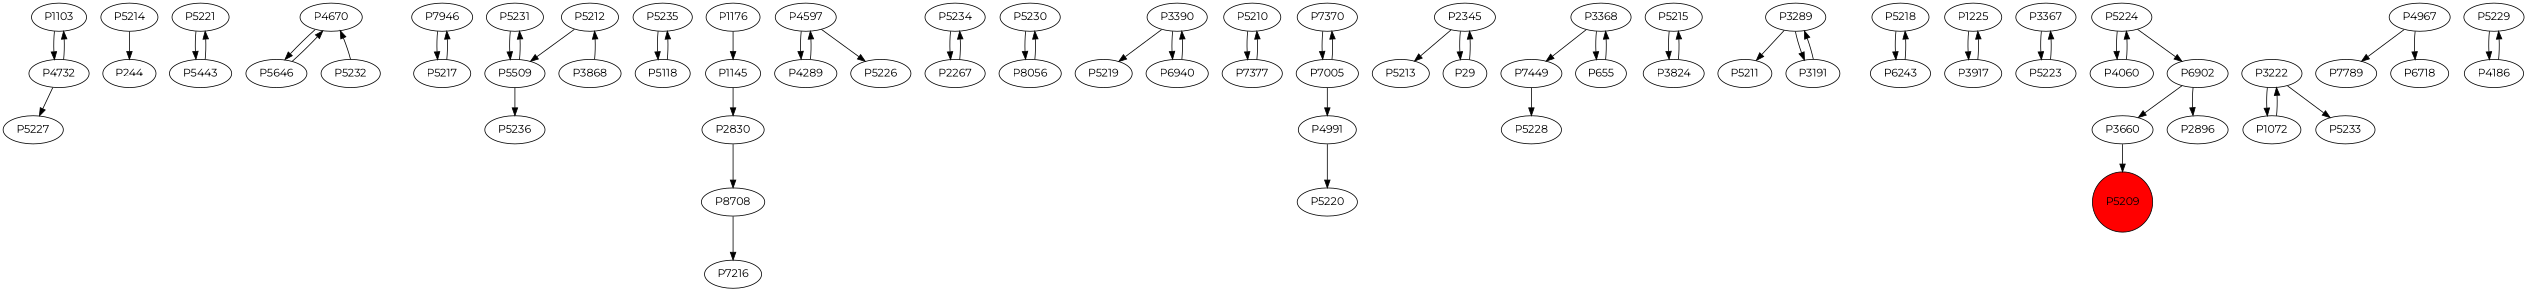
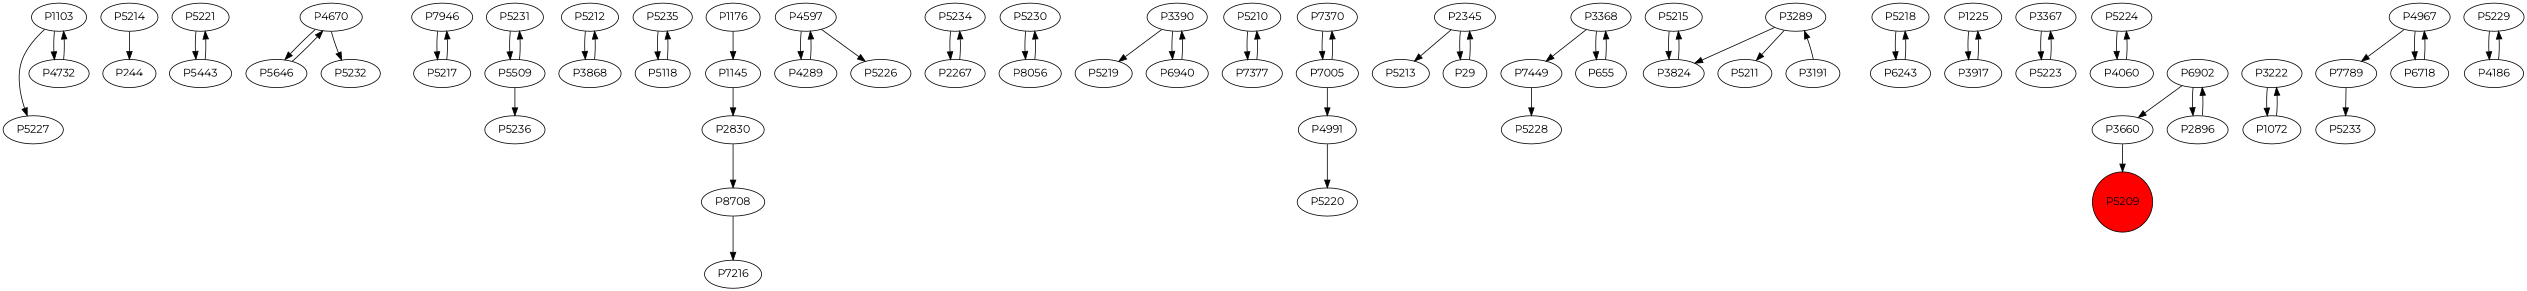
(1798, 42) -> (1738, 44)
(556, 43) -> (585, 41)
(2157, 43) -> (2203, 105)
(347, 49) -> (335, 42)
none -> (2425, 49)
(48, 98) -> (21, 65)
(2306, 99) -> (2346, 98)
